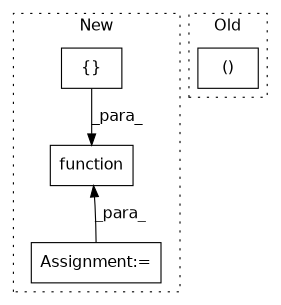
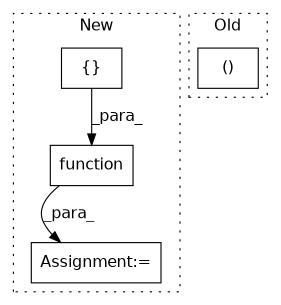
(96, 220) -> (42, 209)
